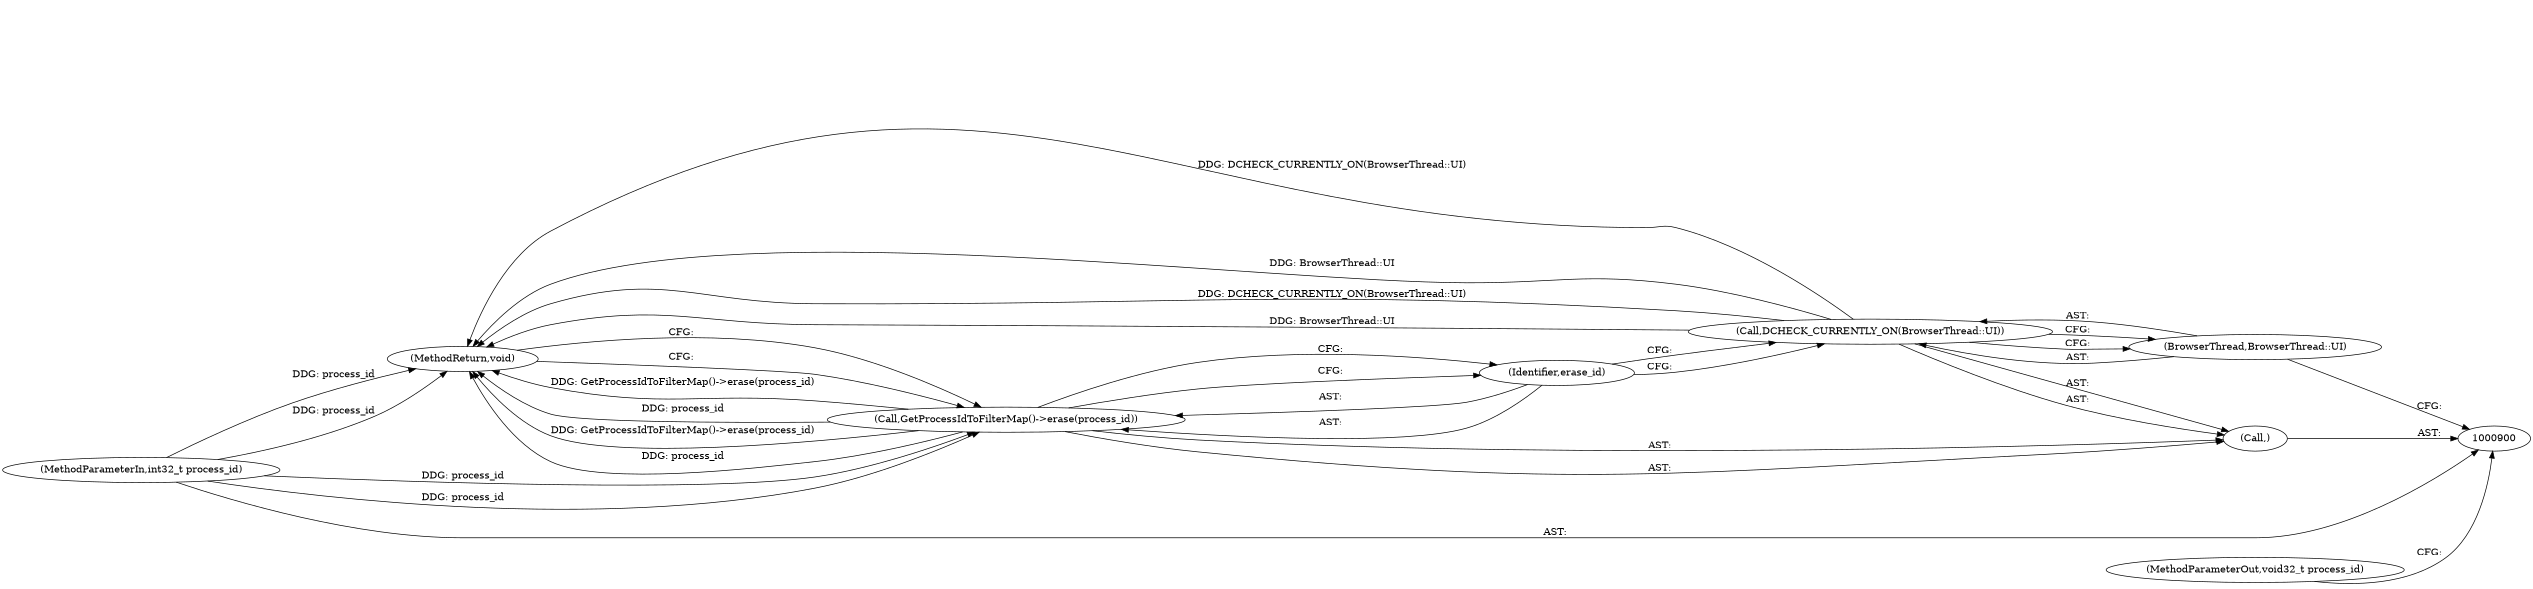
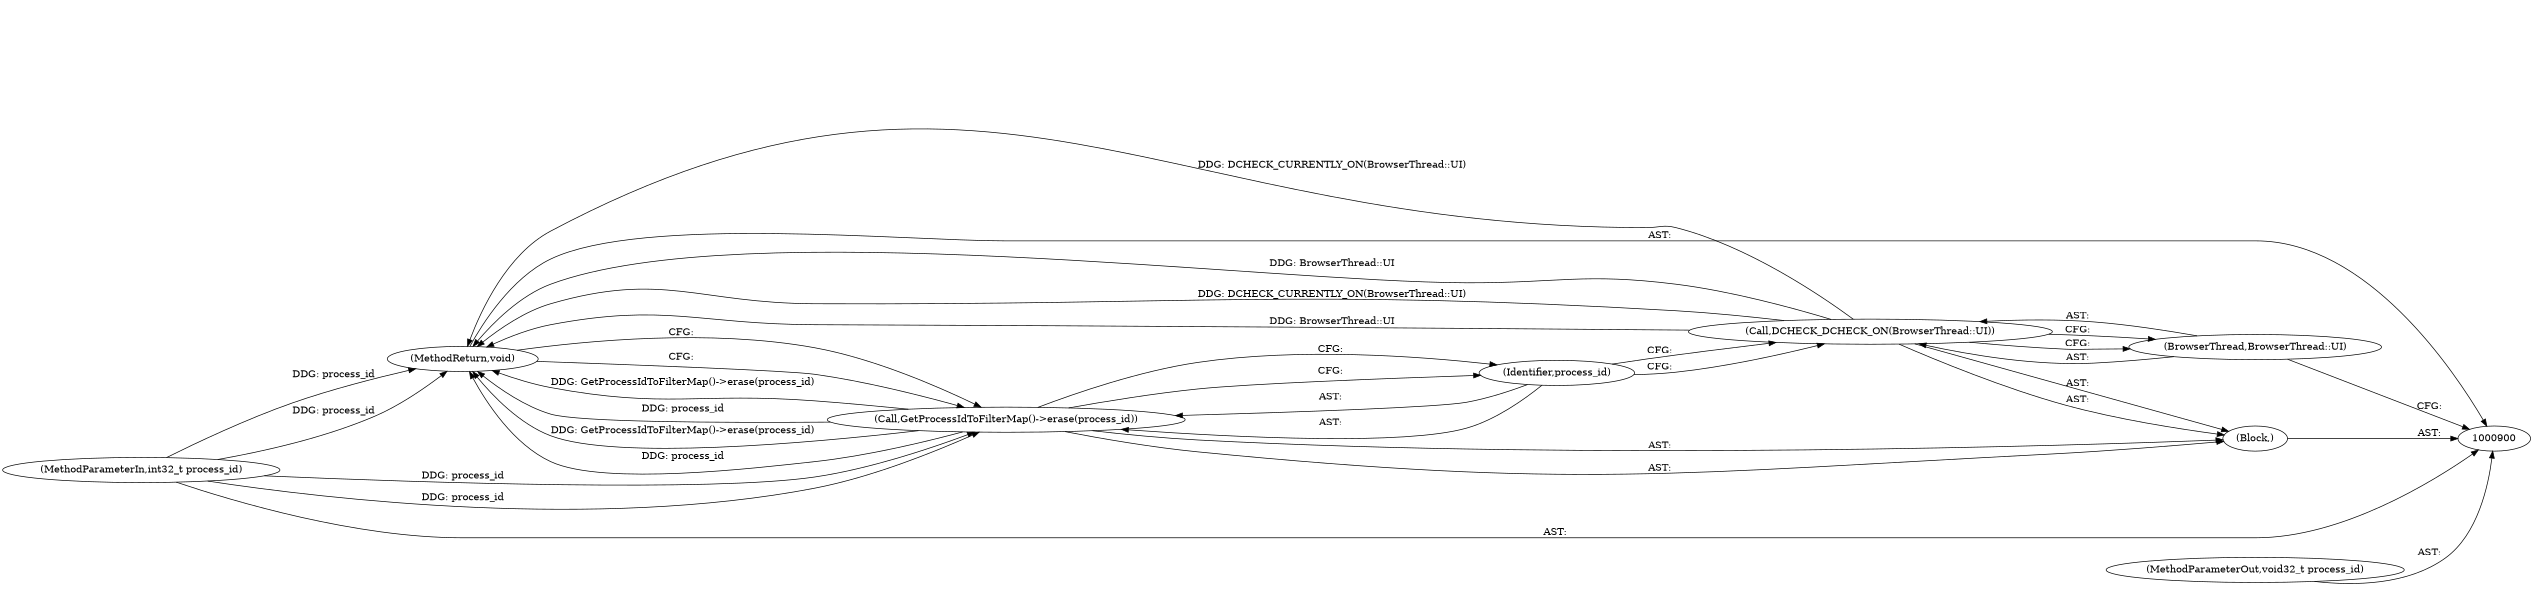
none -> (1492, 241)
(1870, 332) -> (1870, 332)
(1557, 373) -> (1557, 373)
(2255, 439) -> (2255, 439)
(2431, 553) -> (2431, 553)
